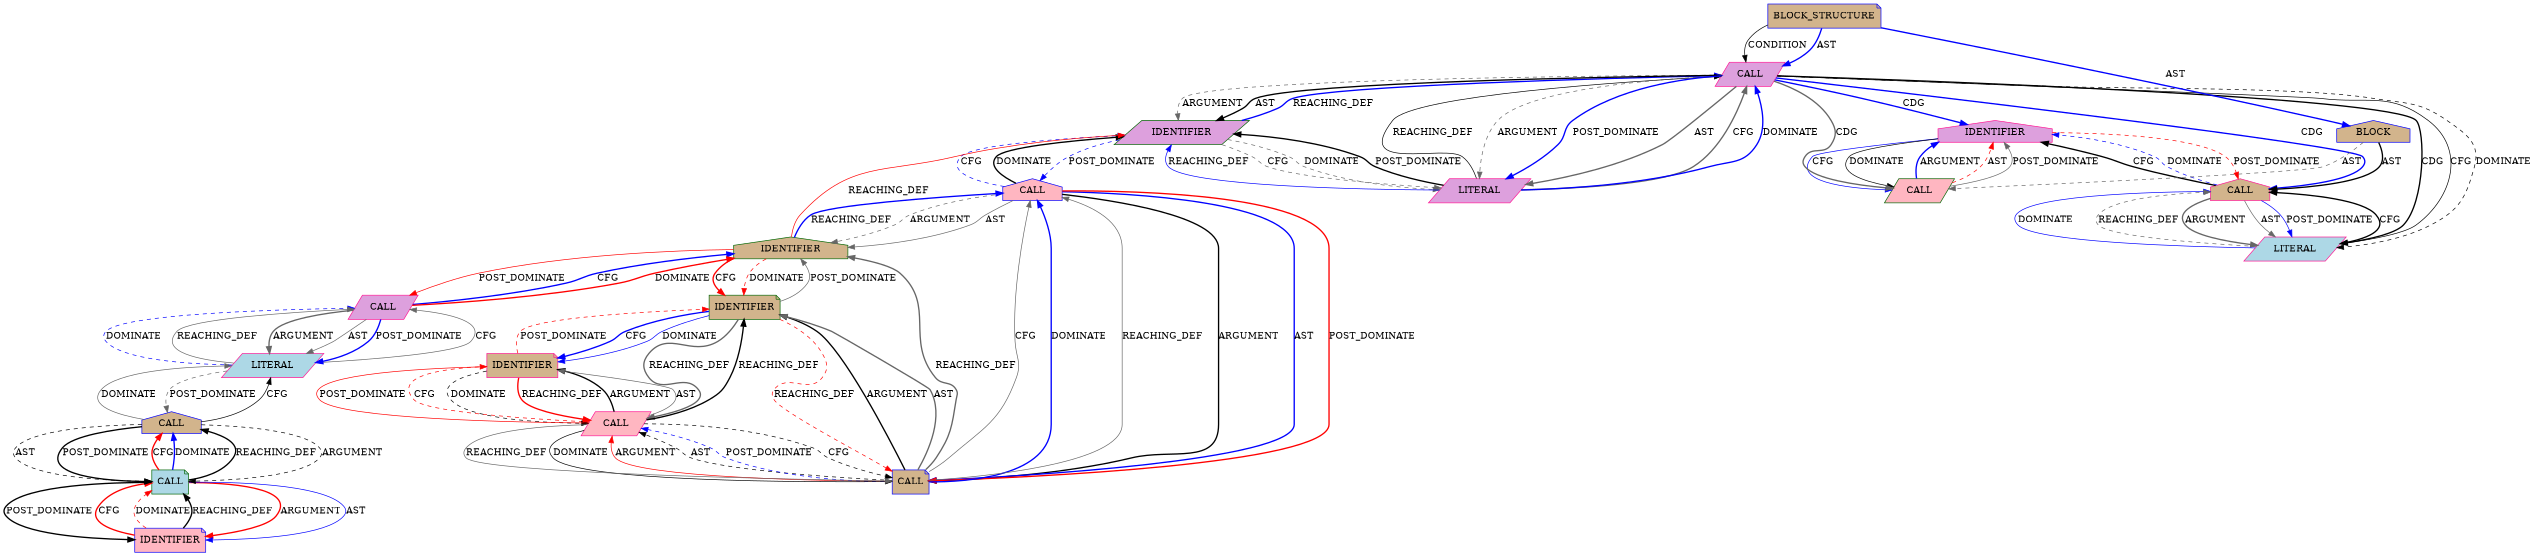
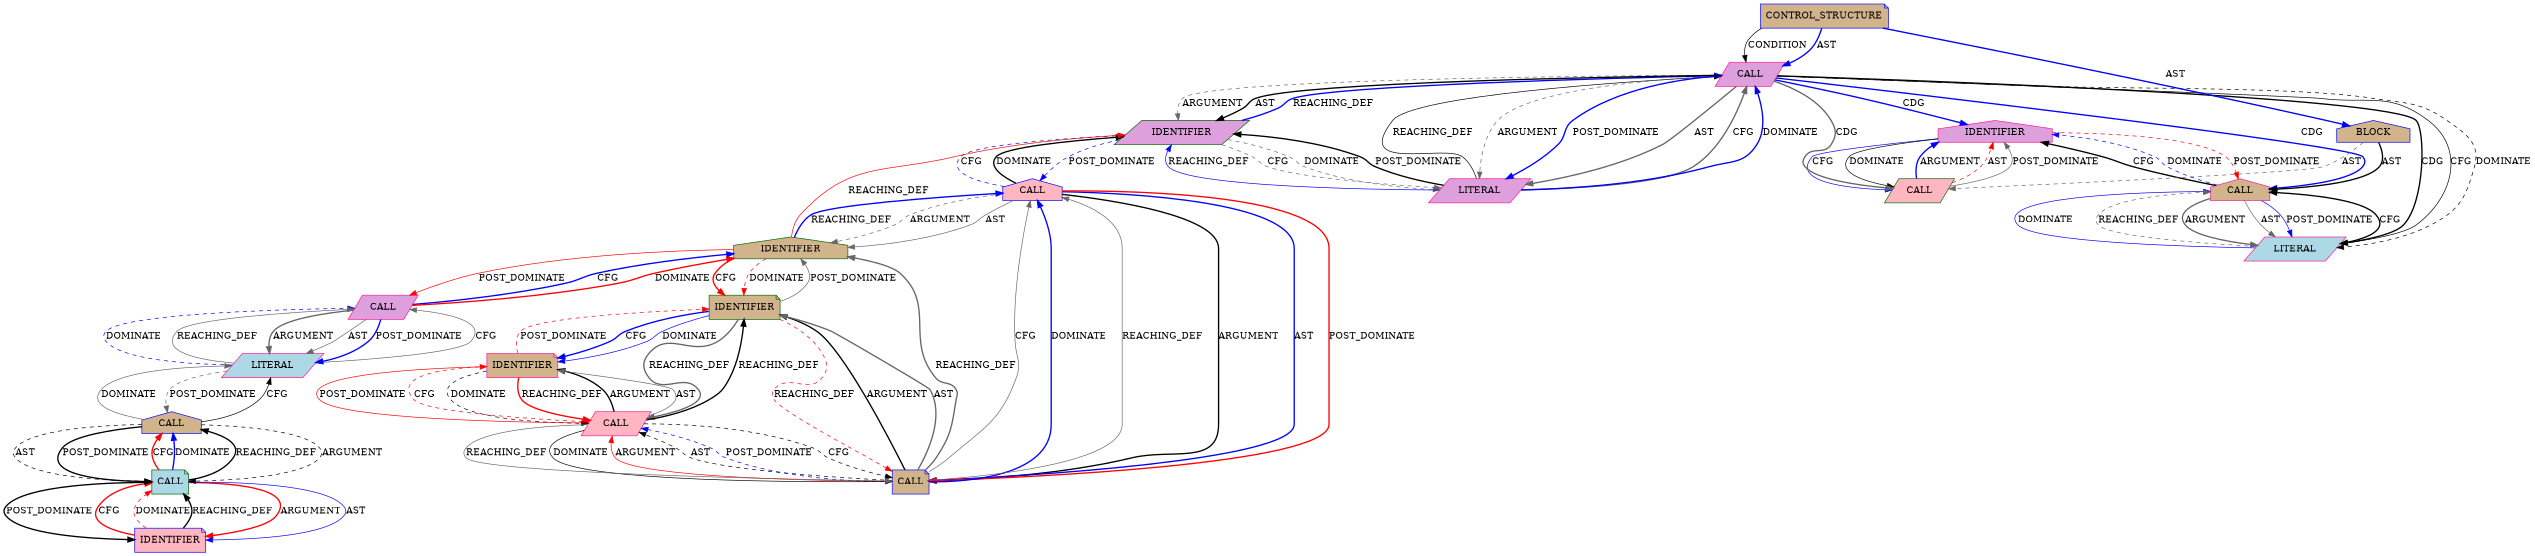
(1824, 16) -> (1824, 16)
